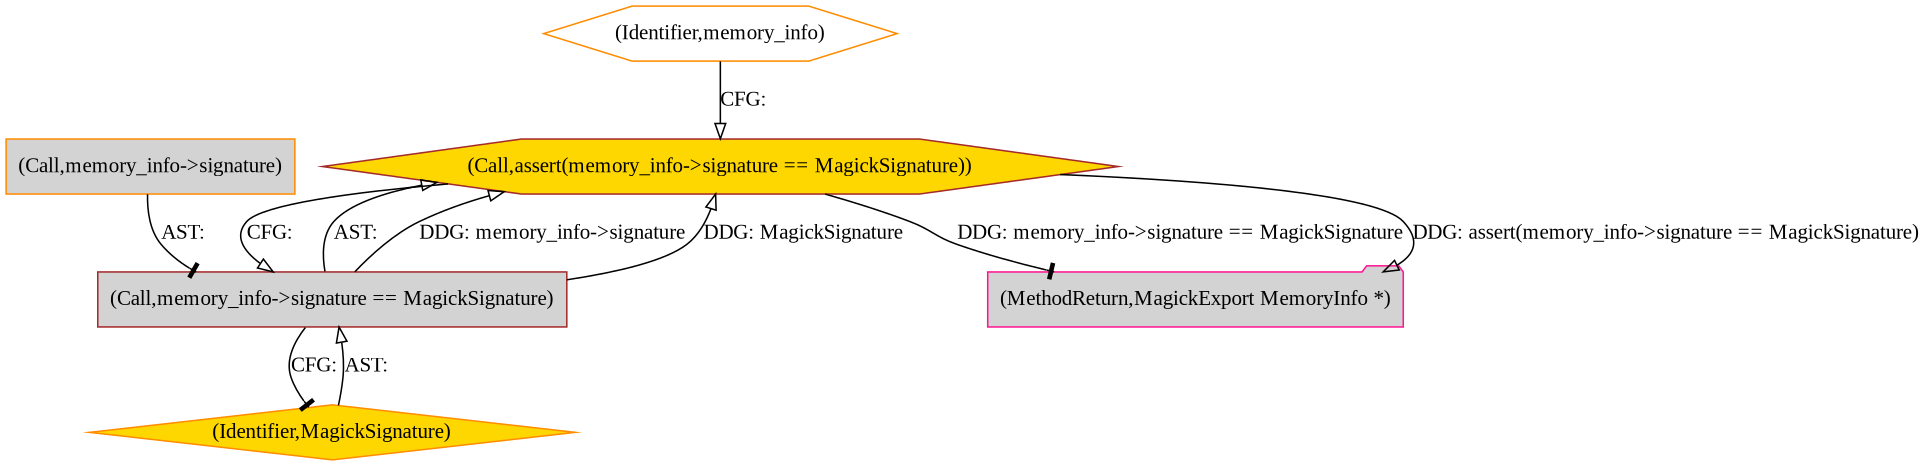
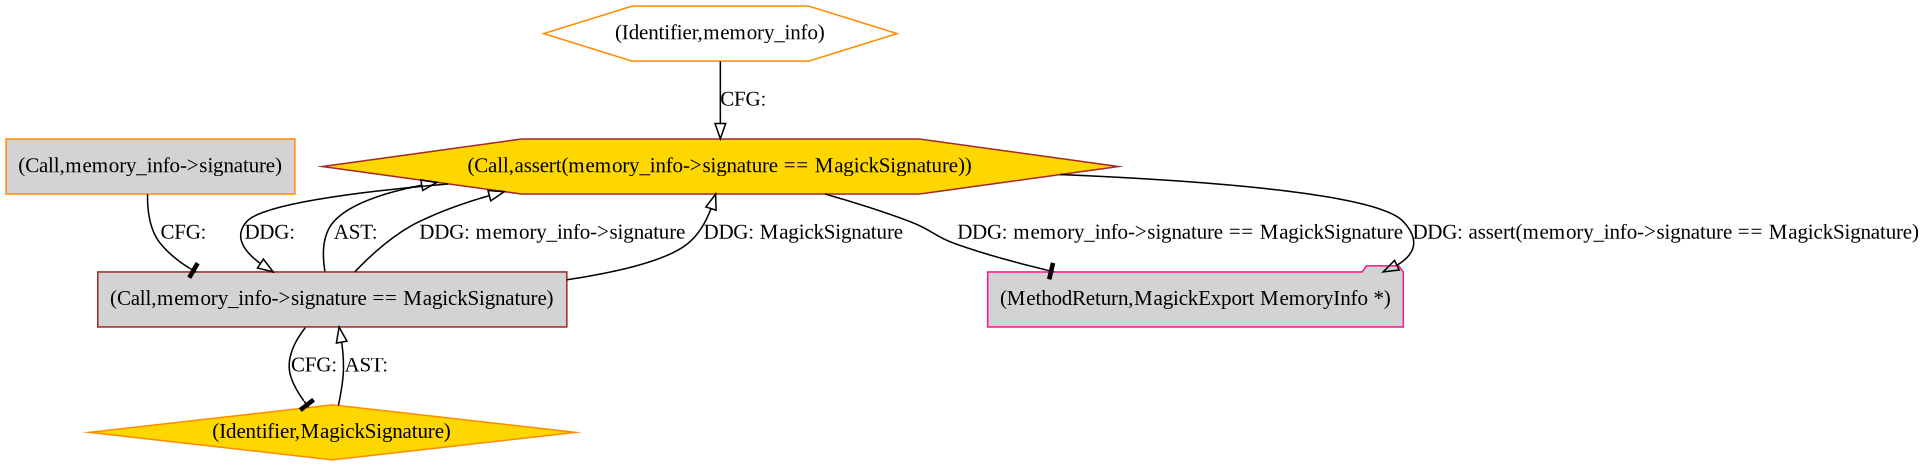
(186, 233) -> (186, 233)
(273, 233) -> (273, 233)
